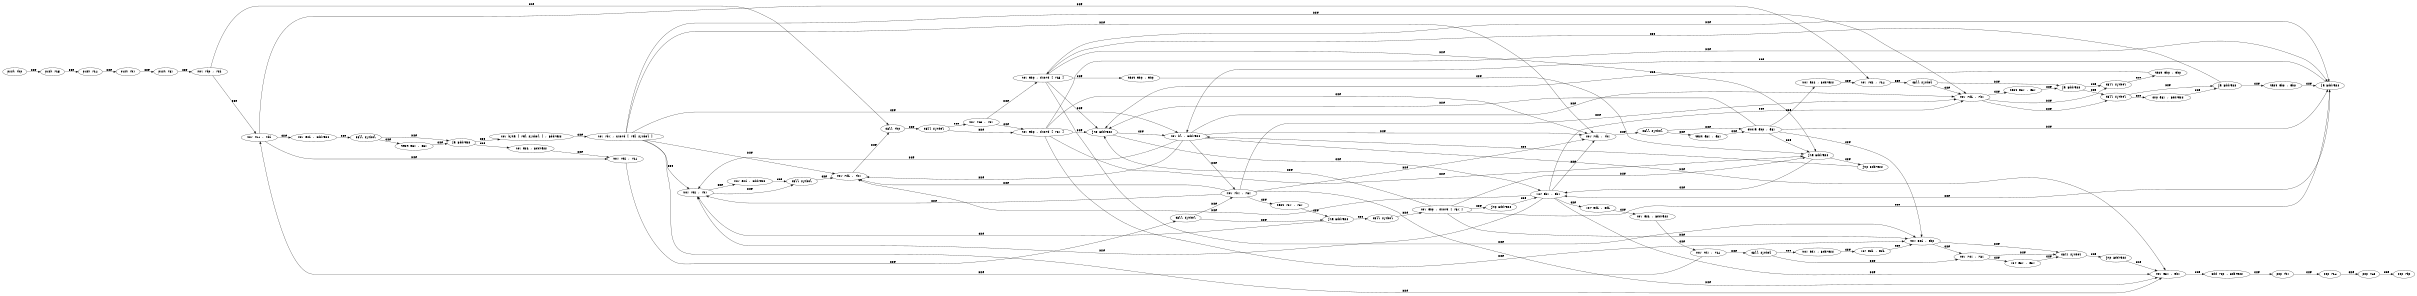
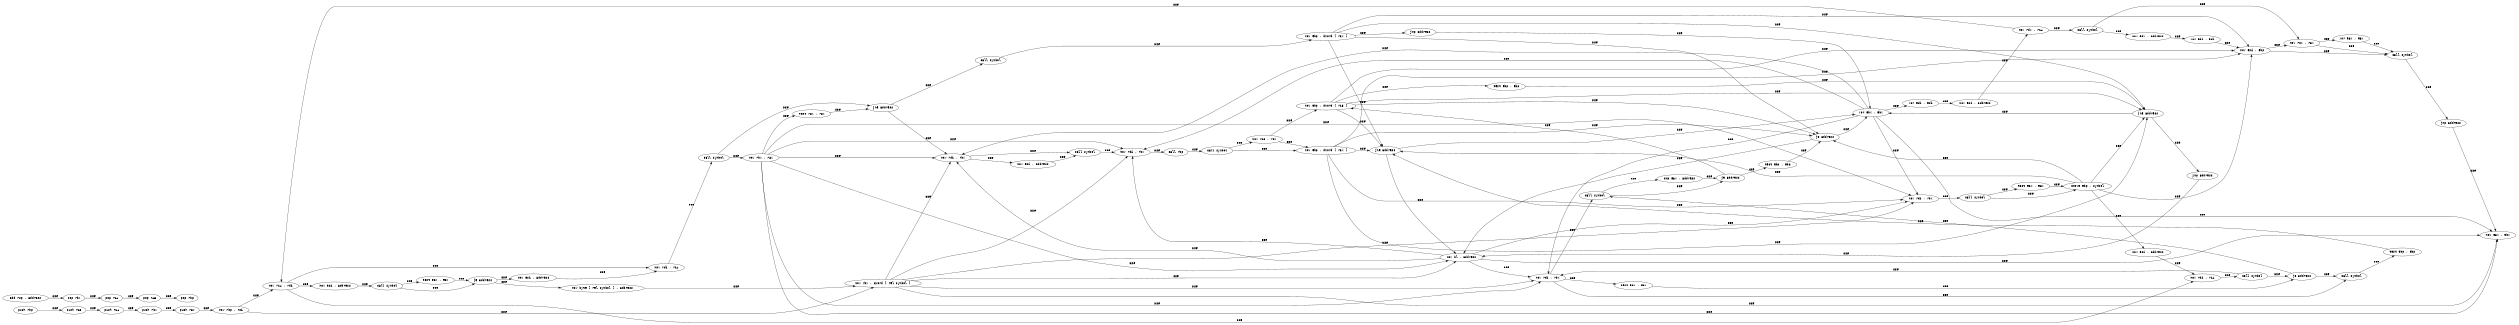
(552, 6) -> (561, 314)
(1761, 130) -> (2088, 186)
(1211, 164) -> (1101, 263)
(2194, 274) -> none
